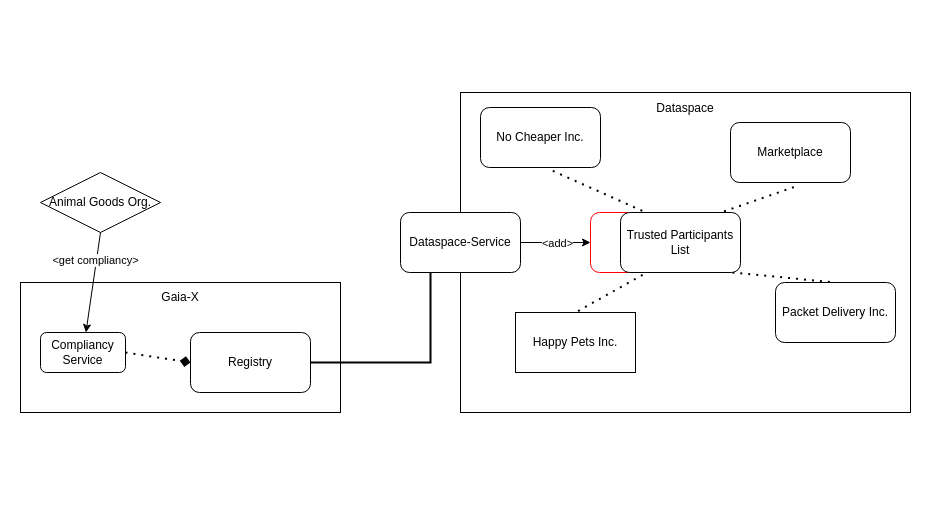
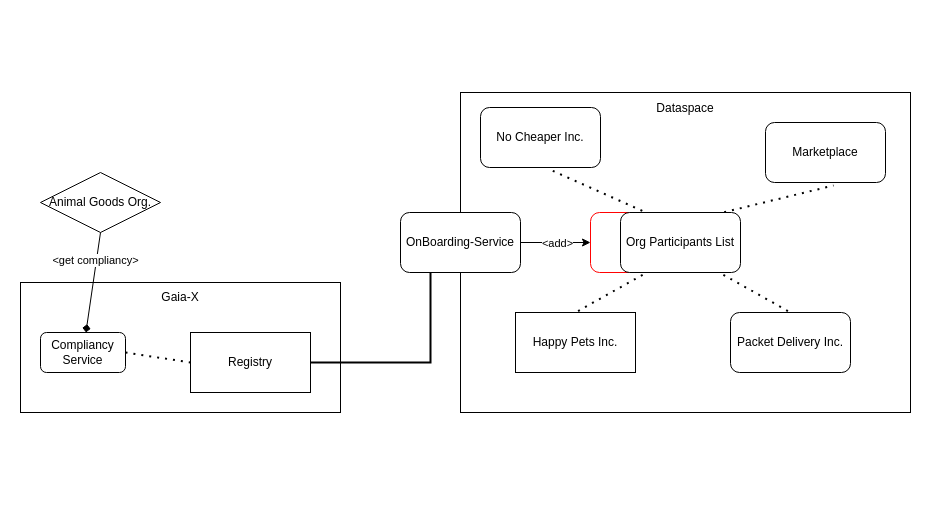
(791, 153) -> (826, 153)
(461, 243) -> (461, 243)
(681, 243) -> (681, 243)
(836, 313) -> (791, 343)
(87, 324) -> (87, 324)
(179, 361) -> (184, 361)
(251, 363) -> (251, 363)
